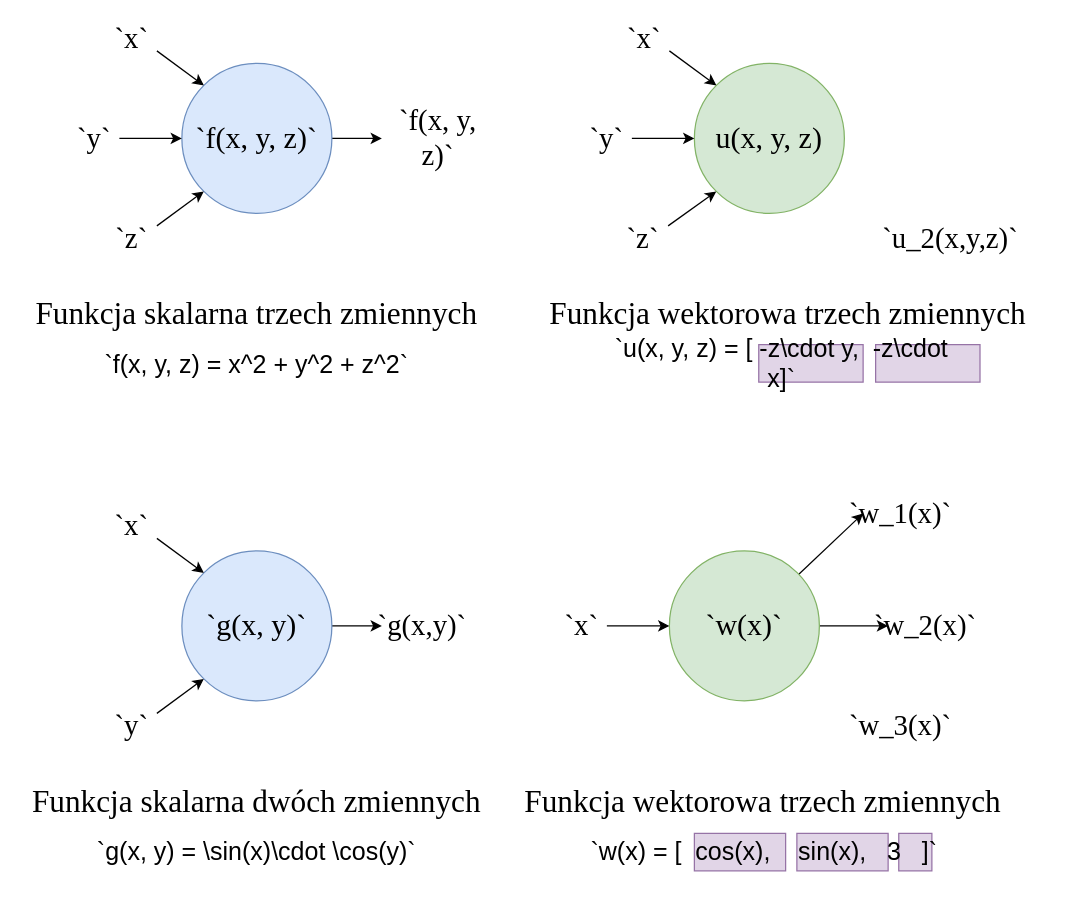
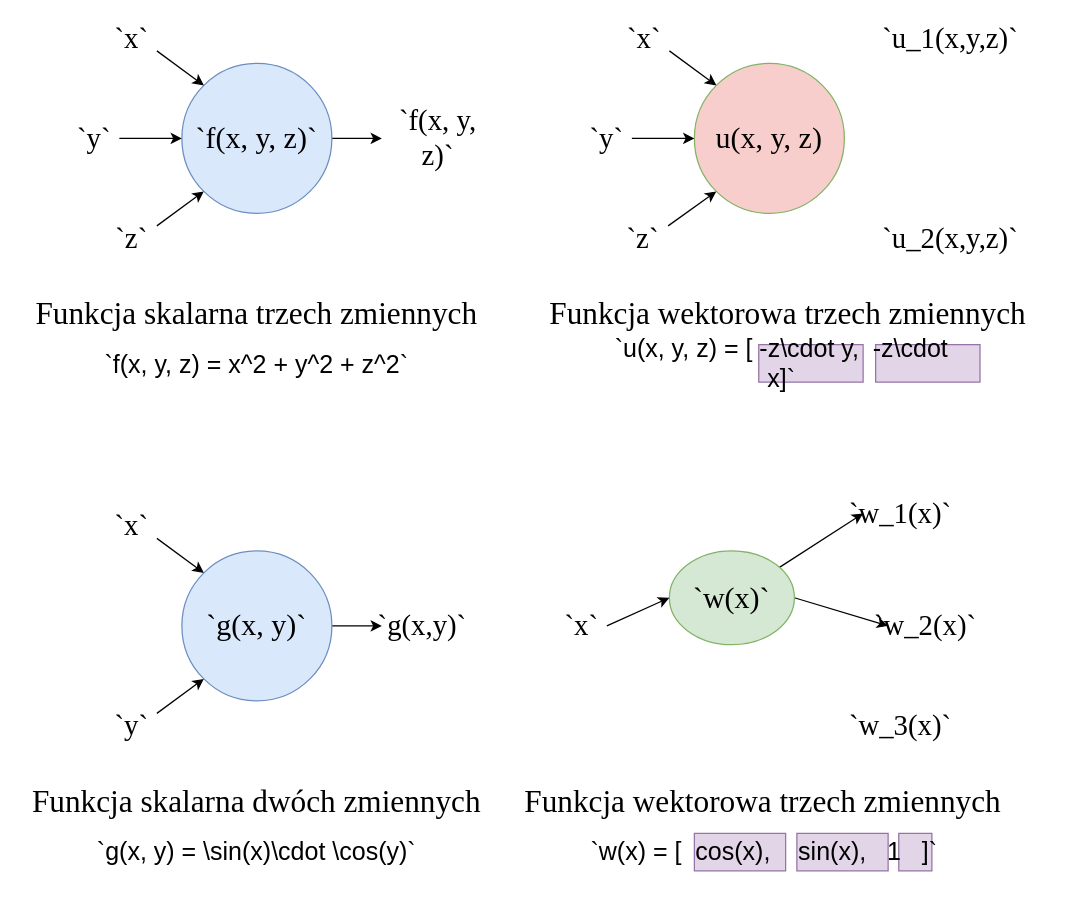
none -> (951, 38)
(769, 138) -> (769, 138)
(744, 626) -> (732, 598)
(764, 851) -> (764, 851)
